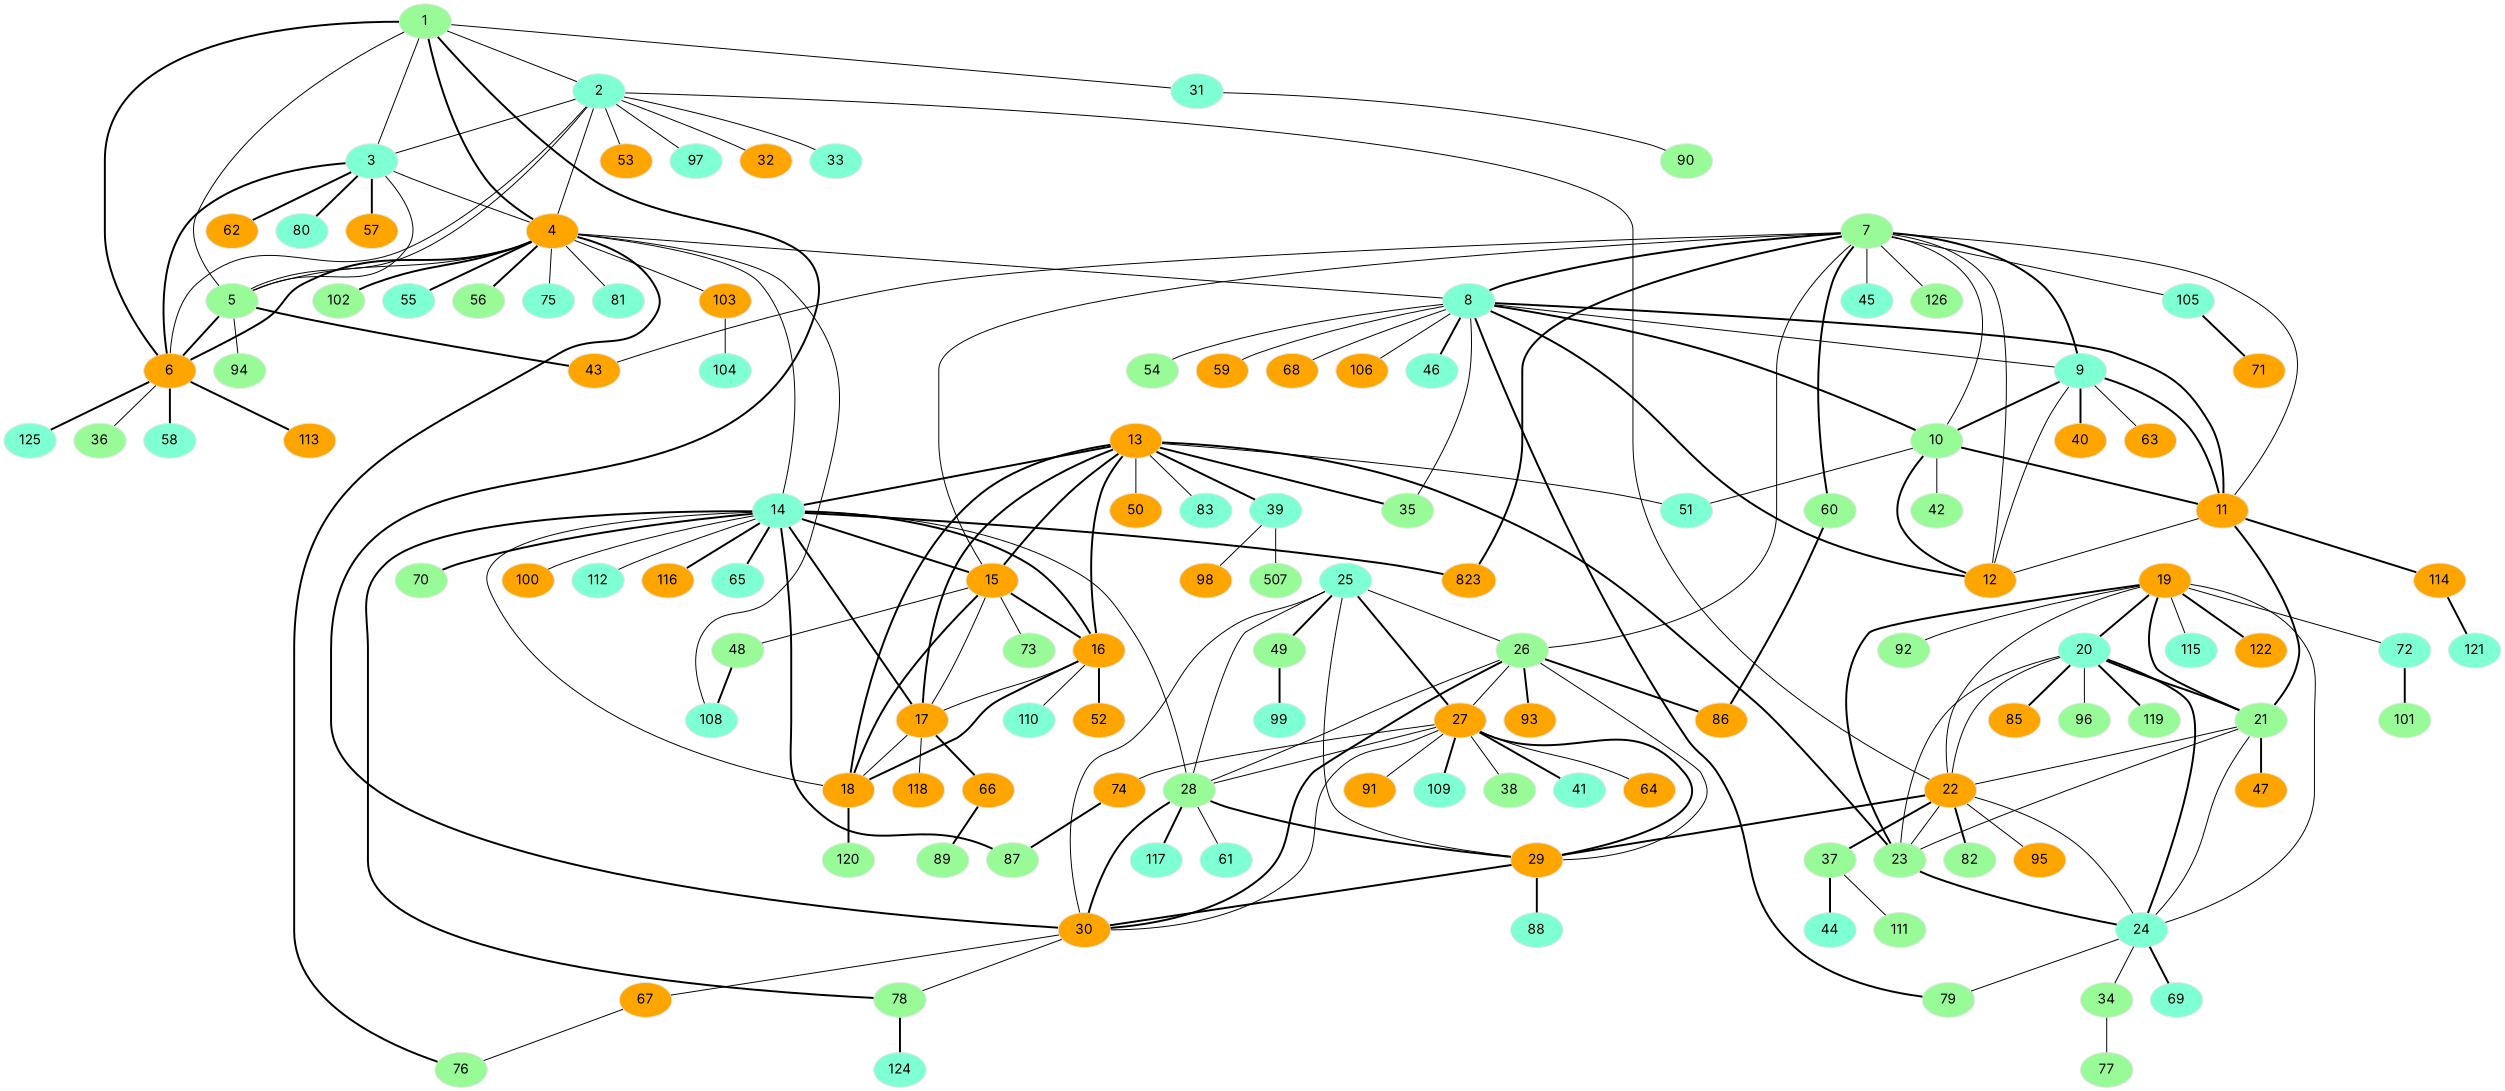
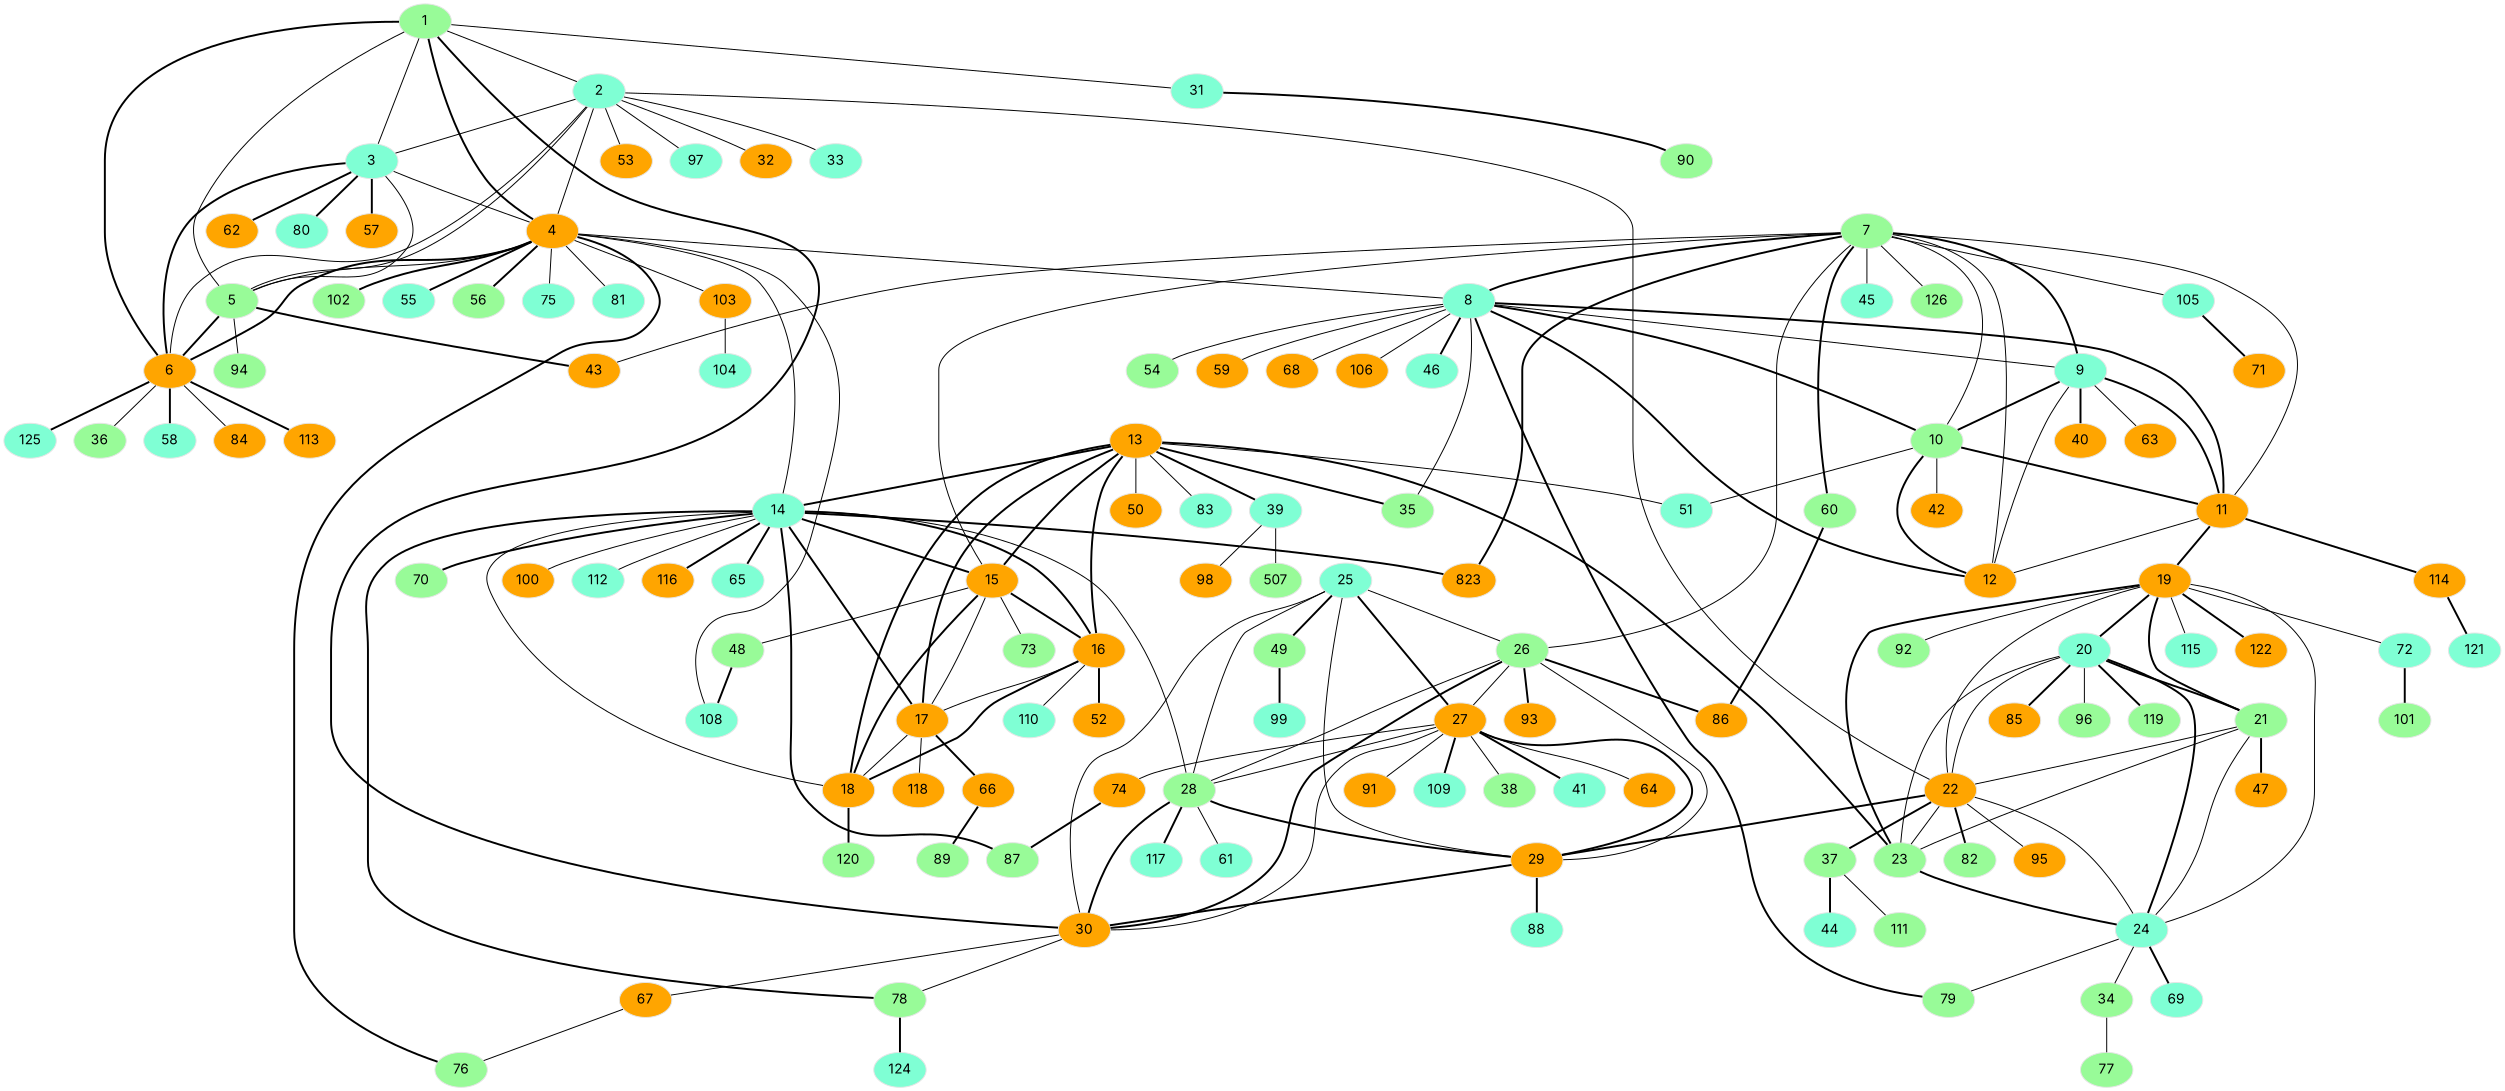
(1446, 108) -> (1446, 108)
none -> (240, 441)
(1937, 511) -> (1937, 511)
(2286, 607) -> (2194, 546)
